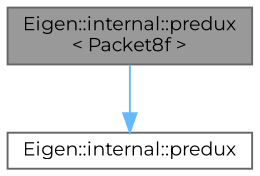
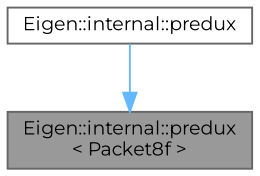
(130, 89) -> (130, 68)
